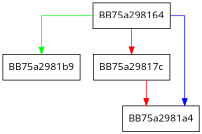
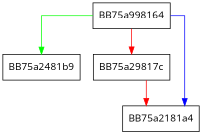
(132, 16) -> (132, 16)
(41, 67) -> (41, 67)
(161, 119) -> (161, 119)
